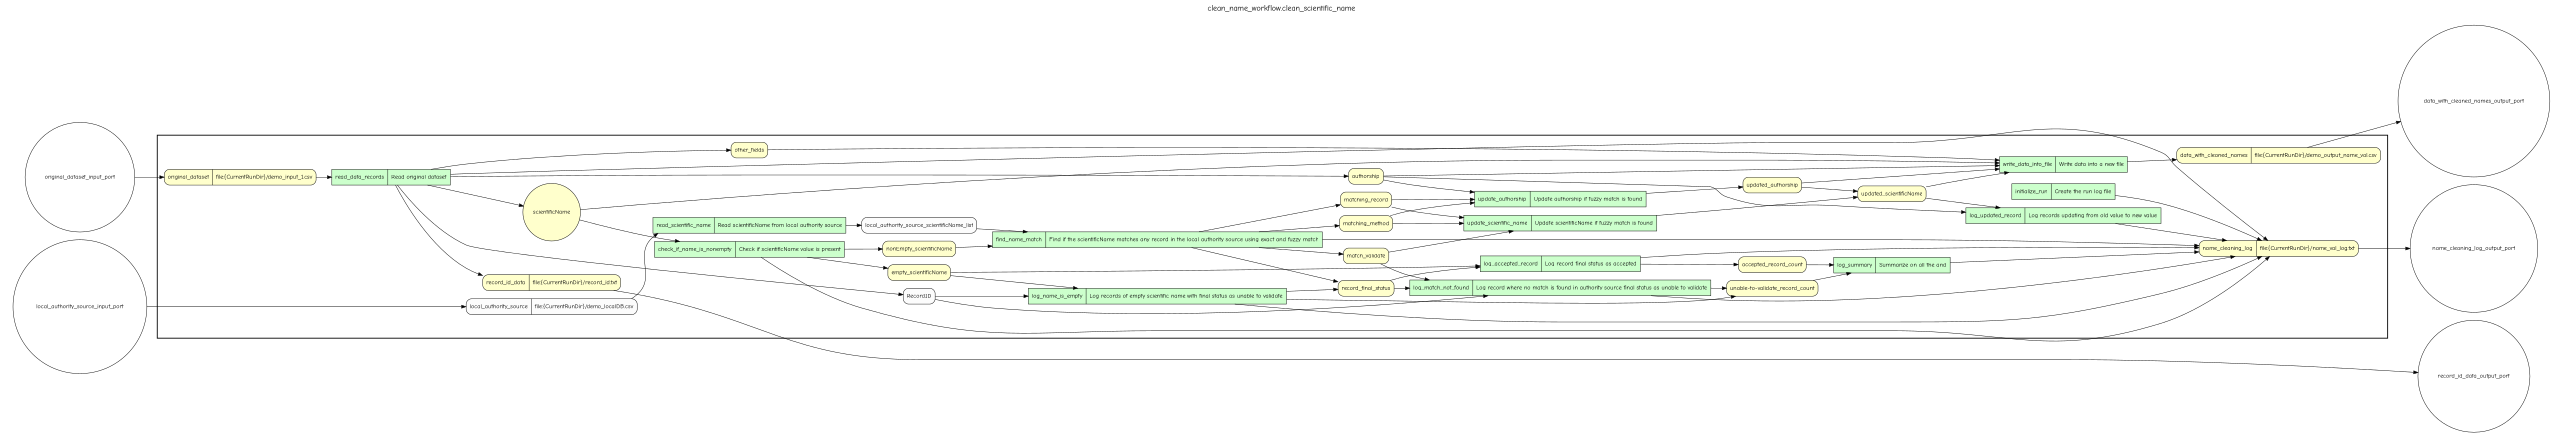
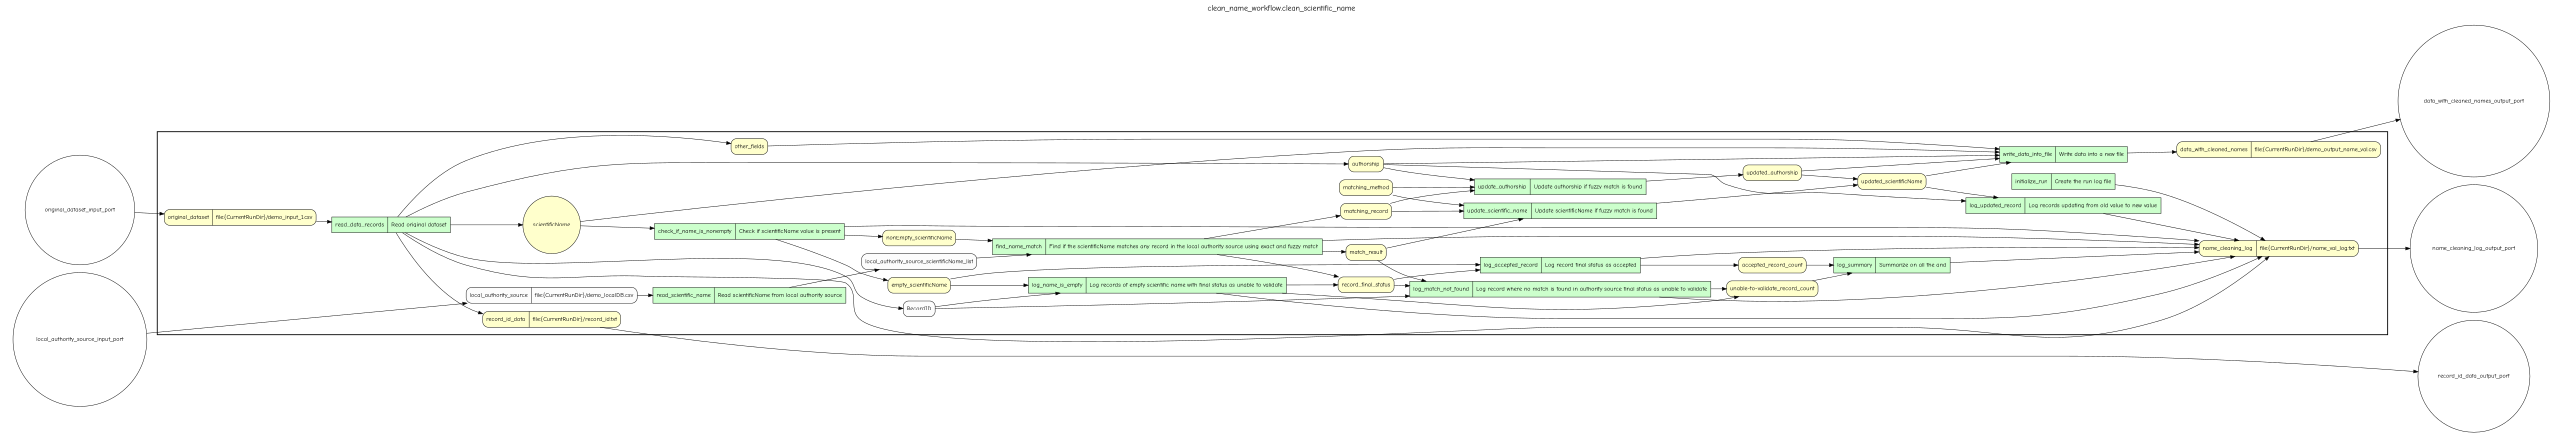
(1297, 229) -> none
(1366, 256) -> (1366, 252)
